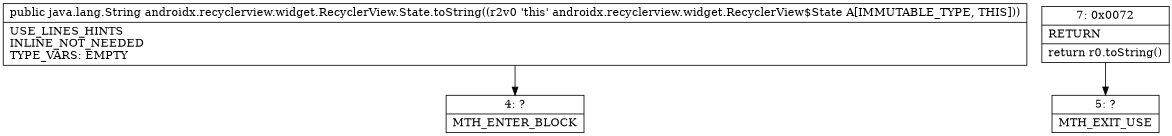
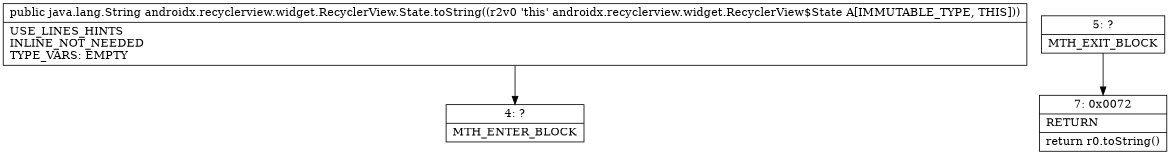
(1106, 75) -> (1103, 70)
(1106, 123) -> (1103, 43)
